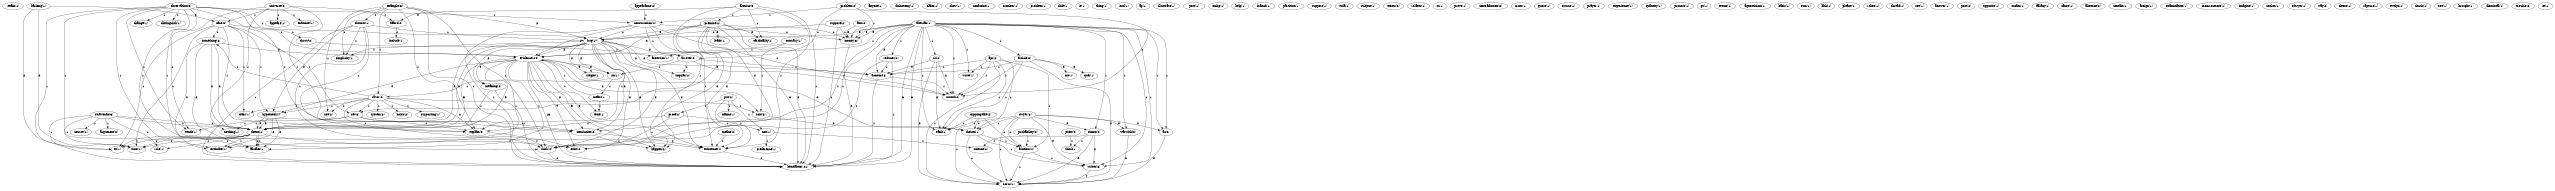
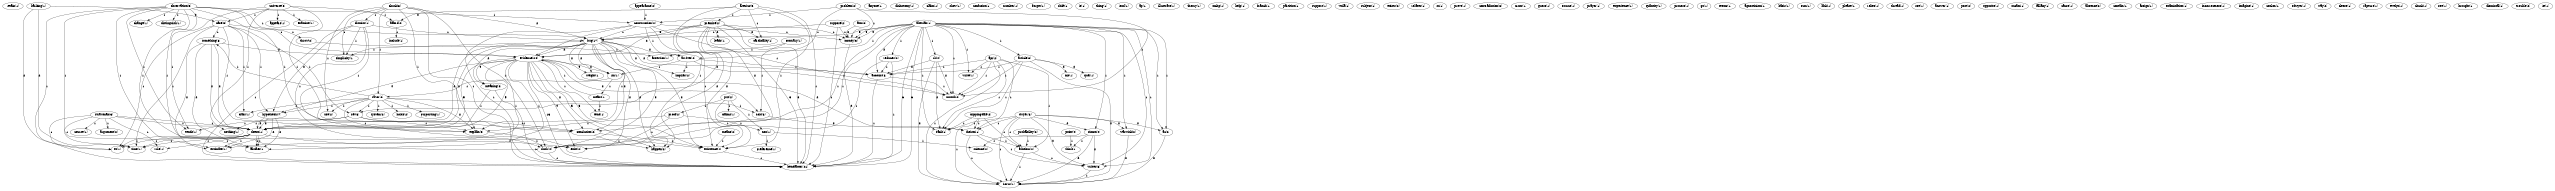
(395, 6) -> (395, 6)
(1038, 6) -> (1038, 6)
(1194, 6) -> (1194, 6)
